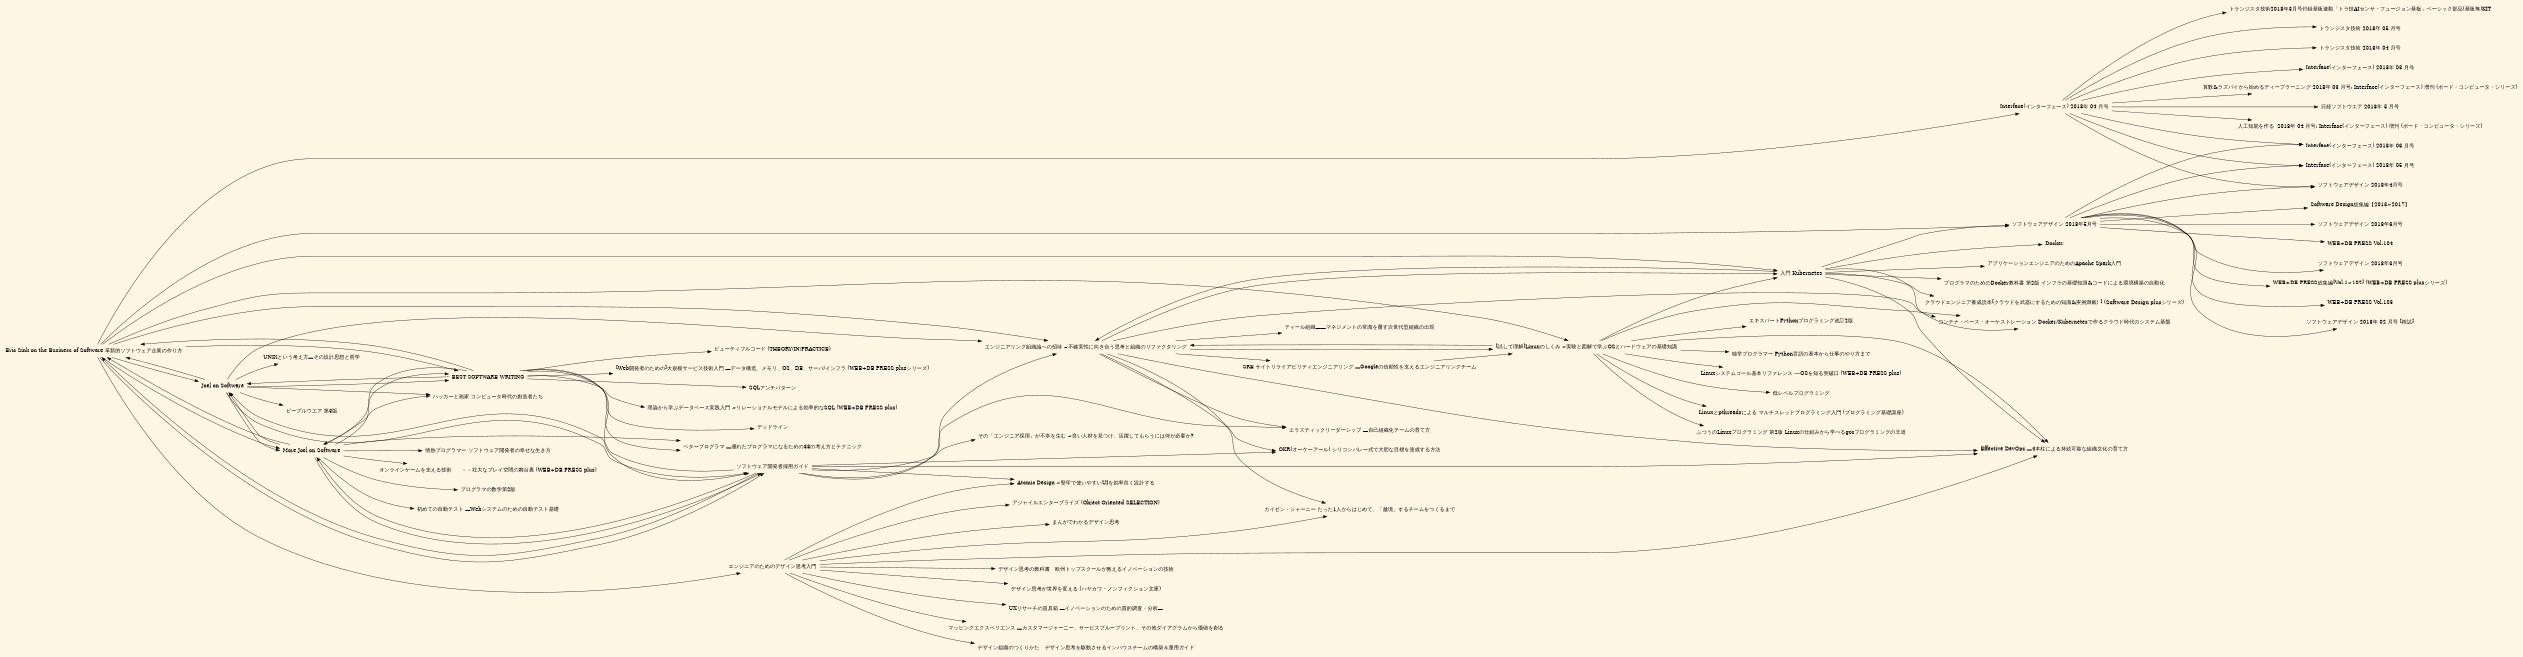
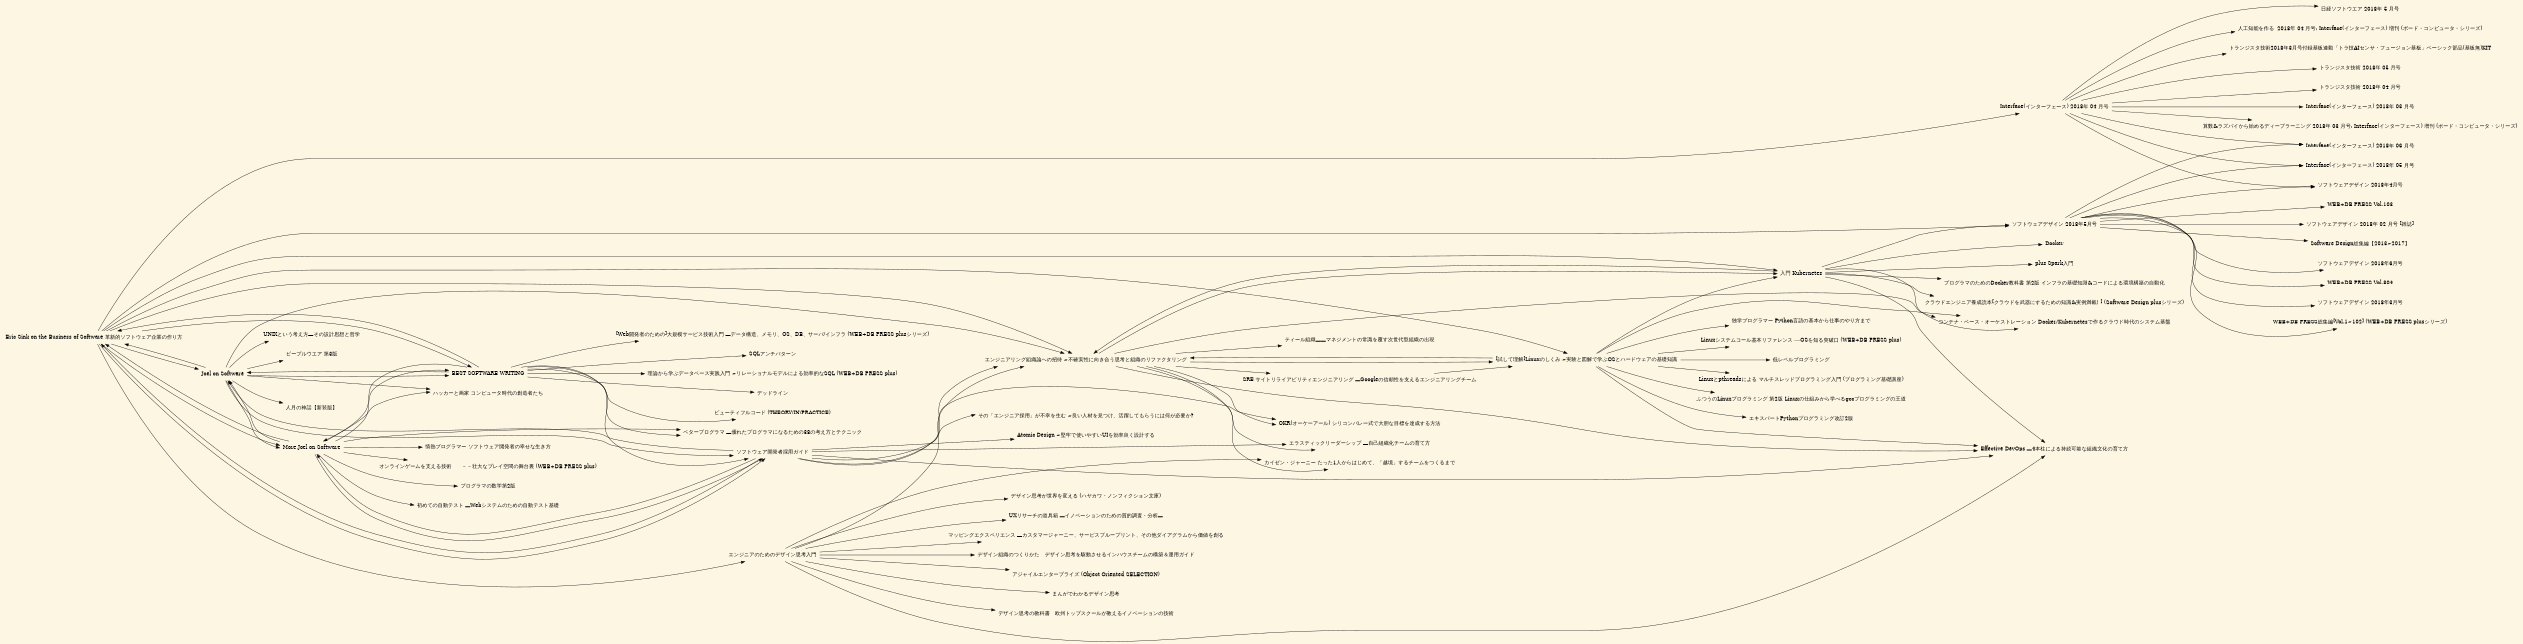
(2360, 244) -> (2360, 283)
(2054, 264) -> (2054, 264)
none -> (312, 408)
(893, 509) -> (926, 469)
